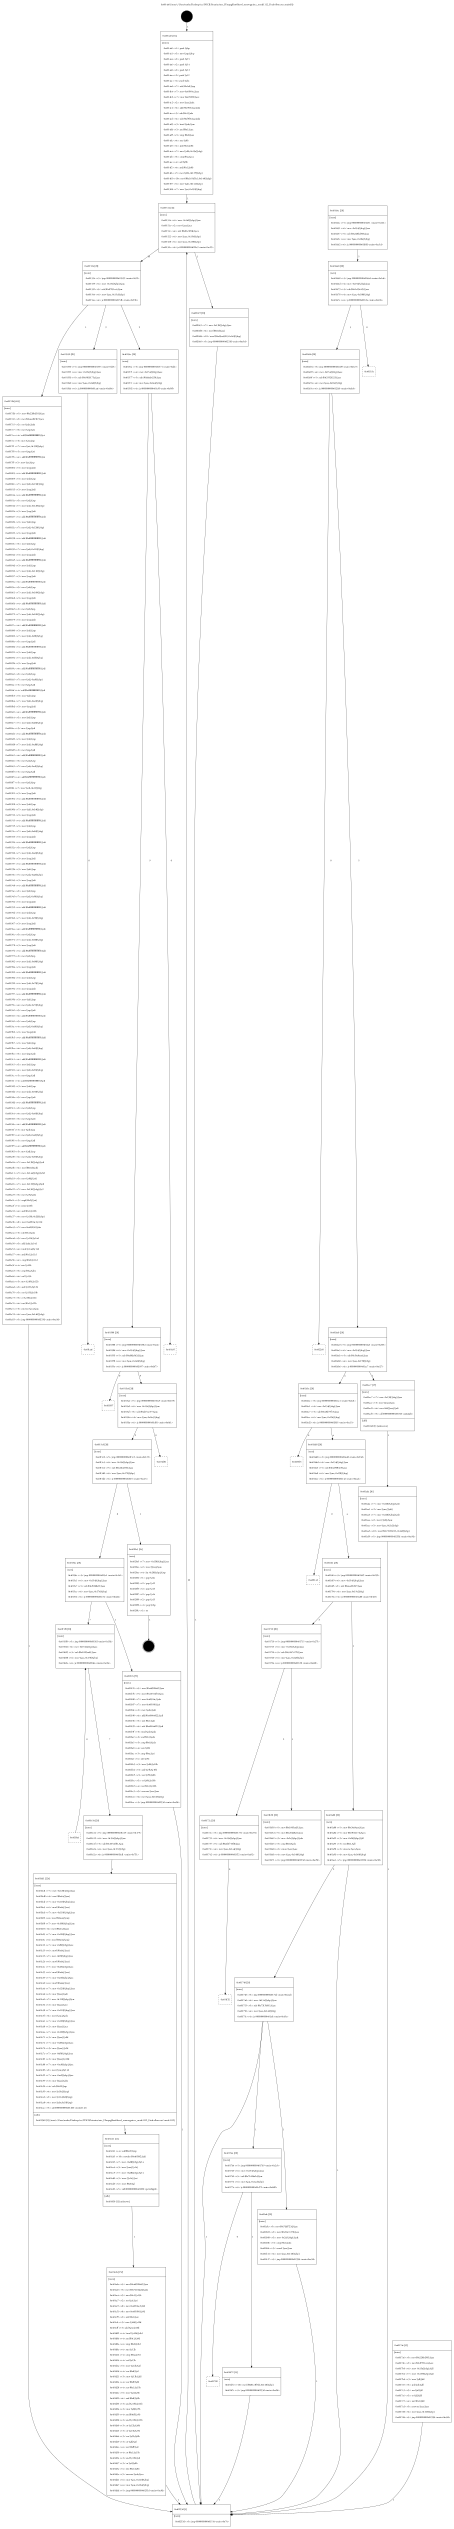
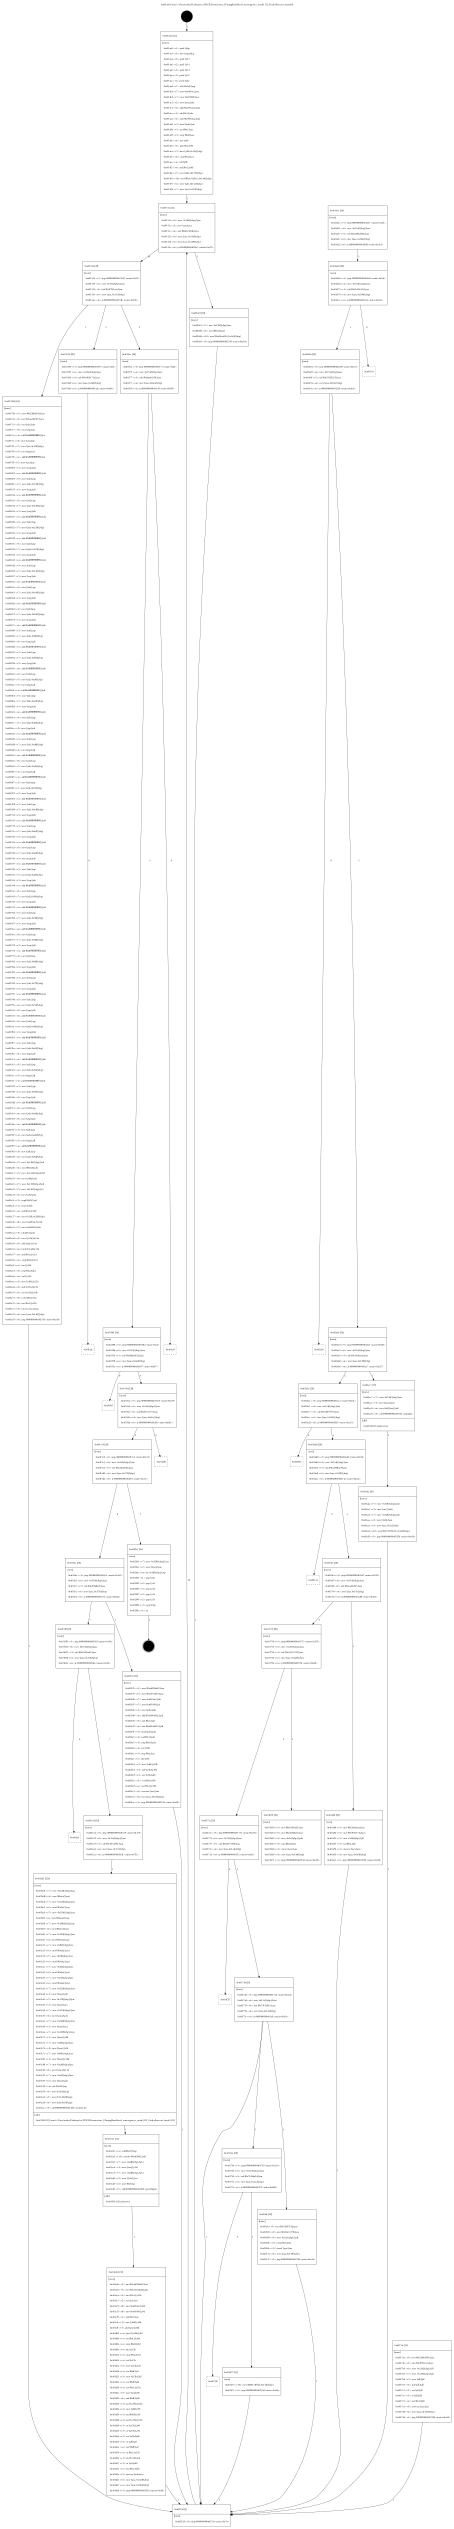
(84, 1752) -> (73, 1749)
(303, 1920) -> (246, 1918)
